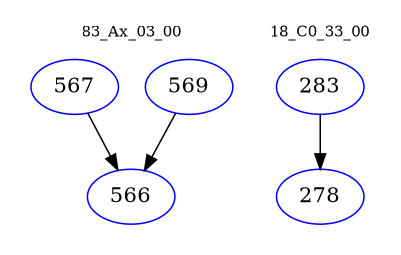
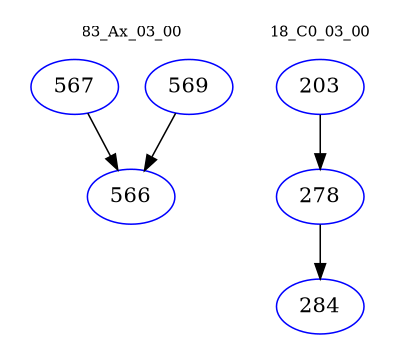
(320, 33) -> (320, 33)
(320, 87) -> (320, 87)
none -> (320, 307)
